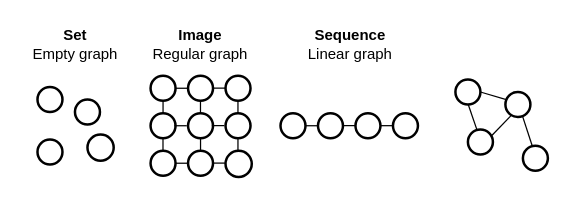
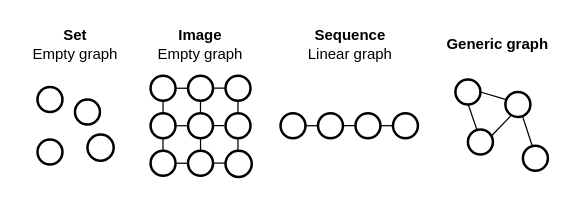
(201, 44) -> (201, 44)
none -> (498, 44)
